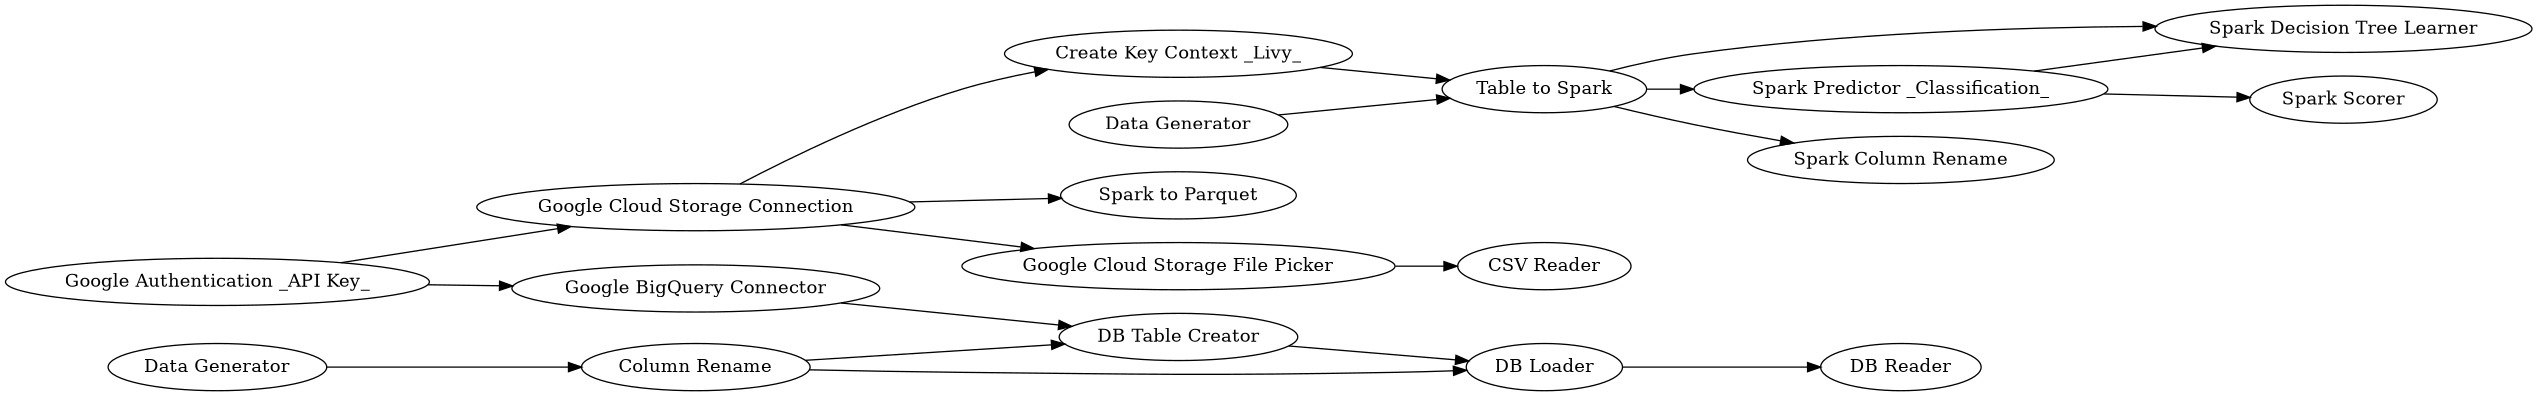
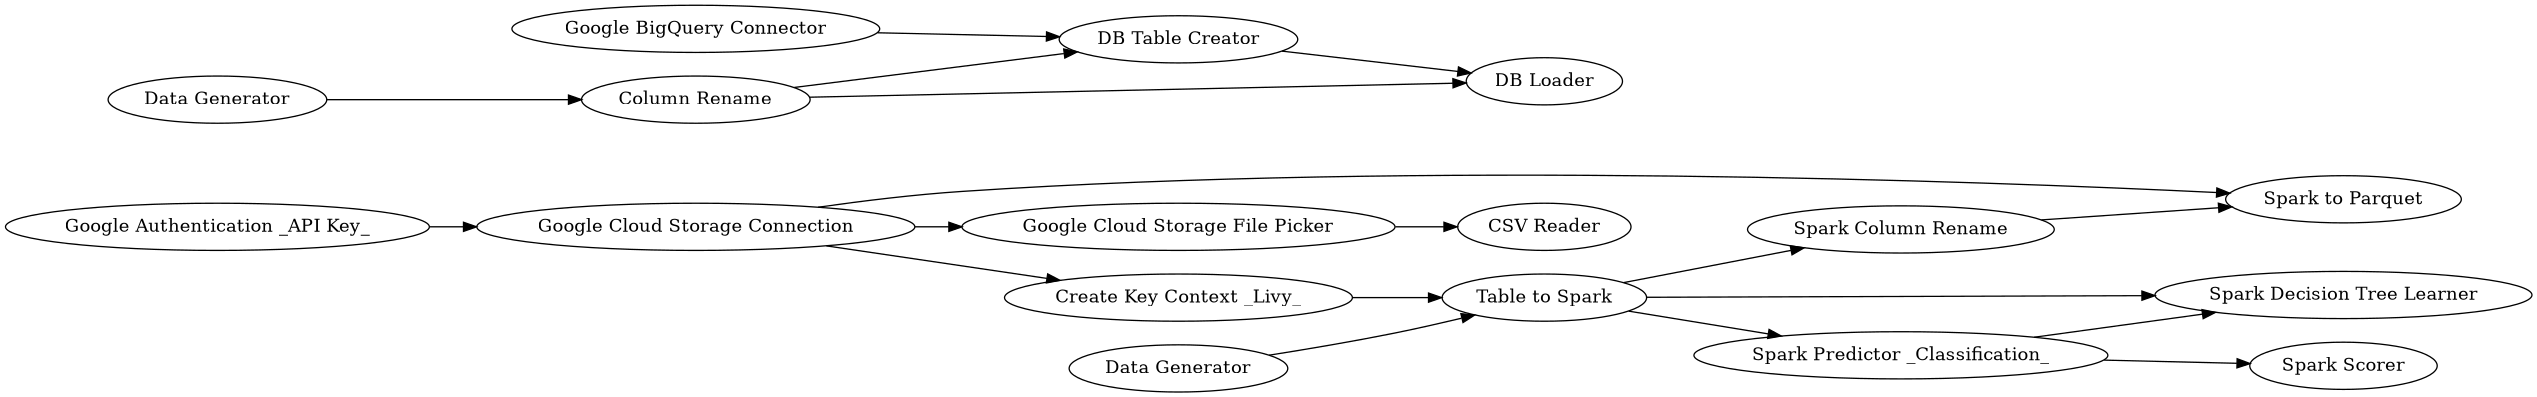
none -> (2130, 214)
(464, 285) -> none
(1901, 367) -> none
